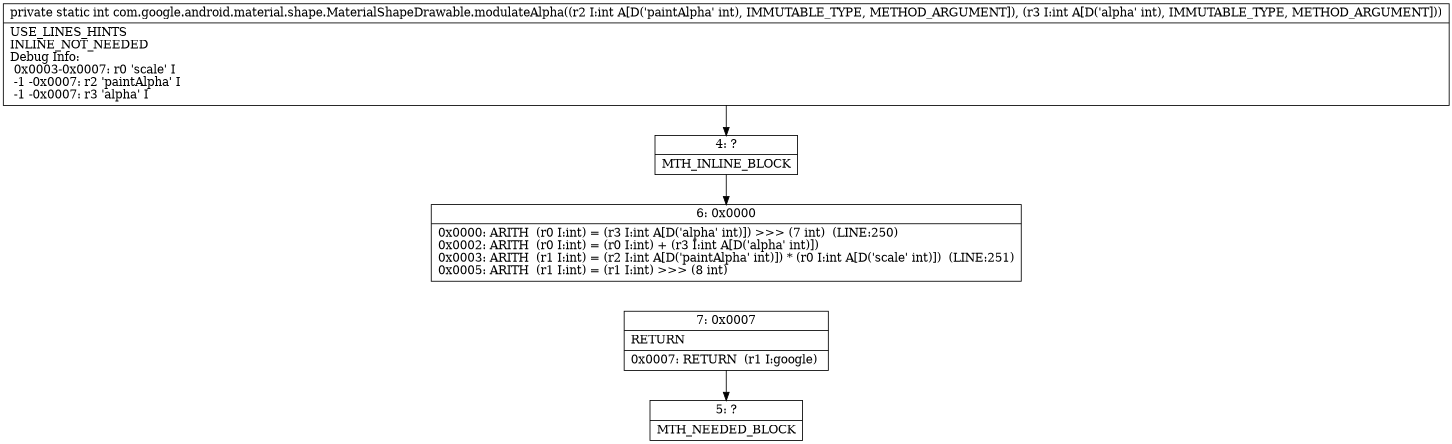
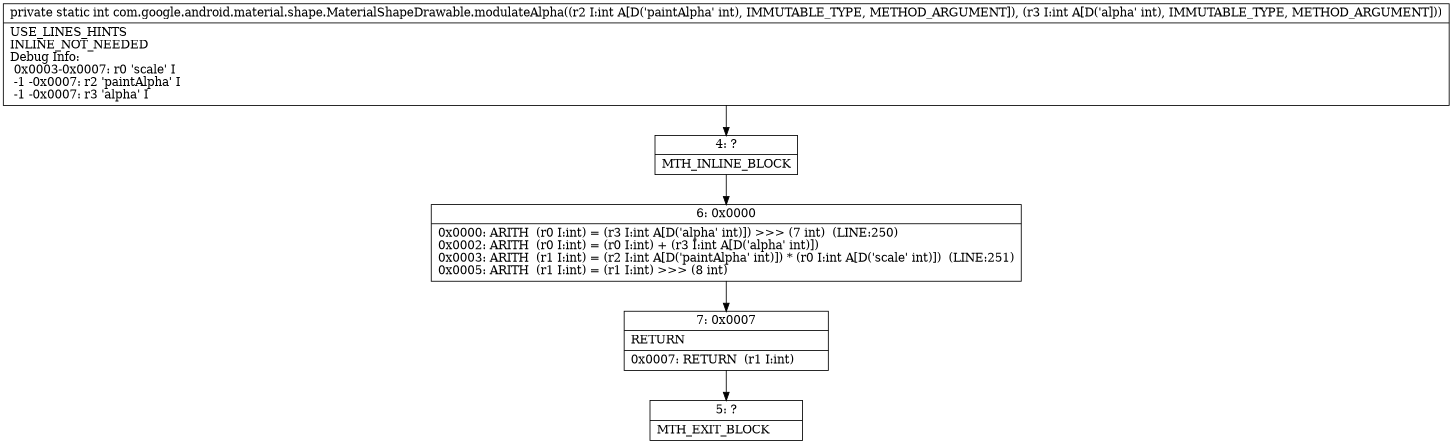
none -> (726, 292)
(726, 360) -> (715, 360)
(726, 430) -> (713, 430)
